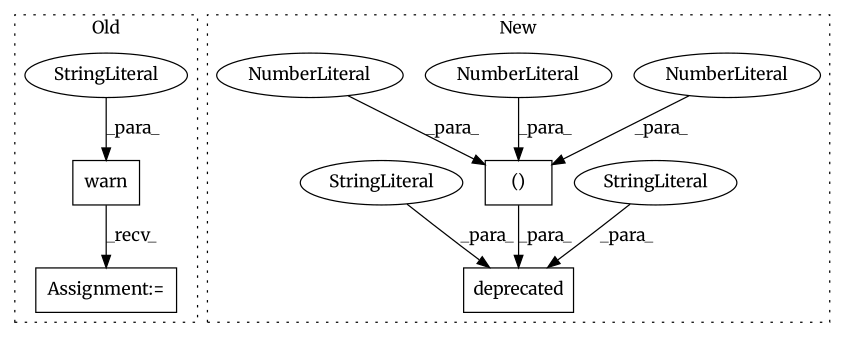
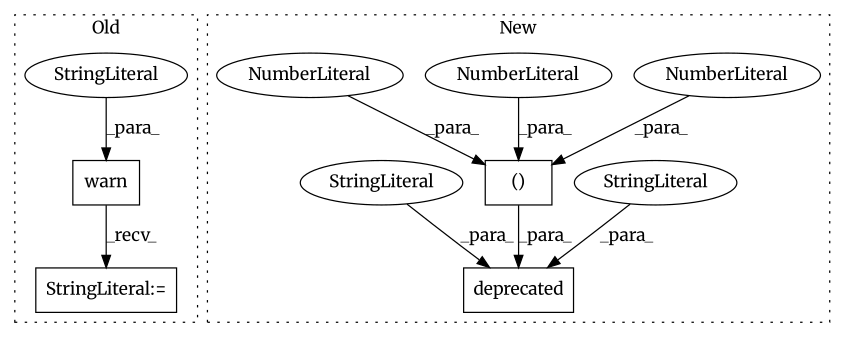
(106, 290) -> (106, 290)
